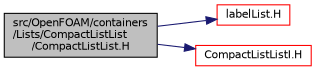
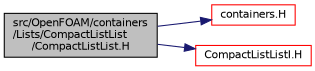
(253, 15) -> (253, 15)
